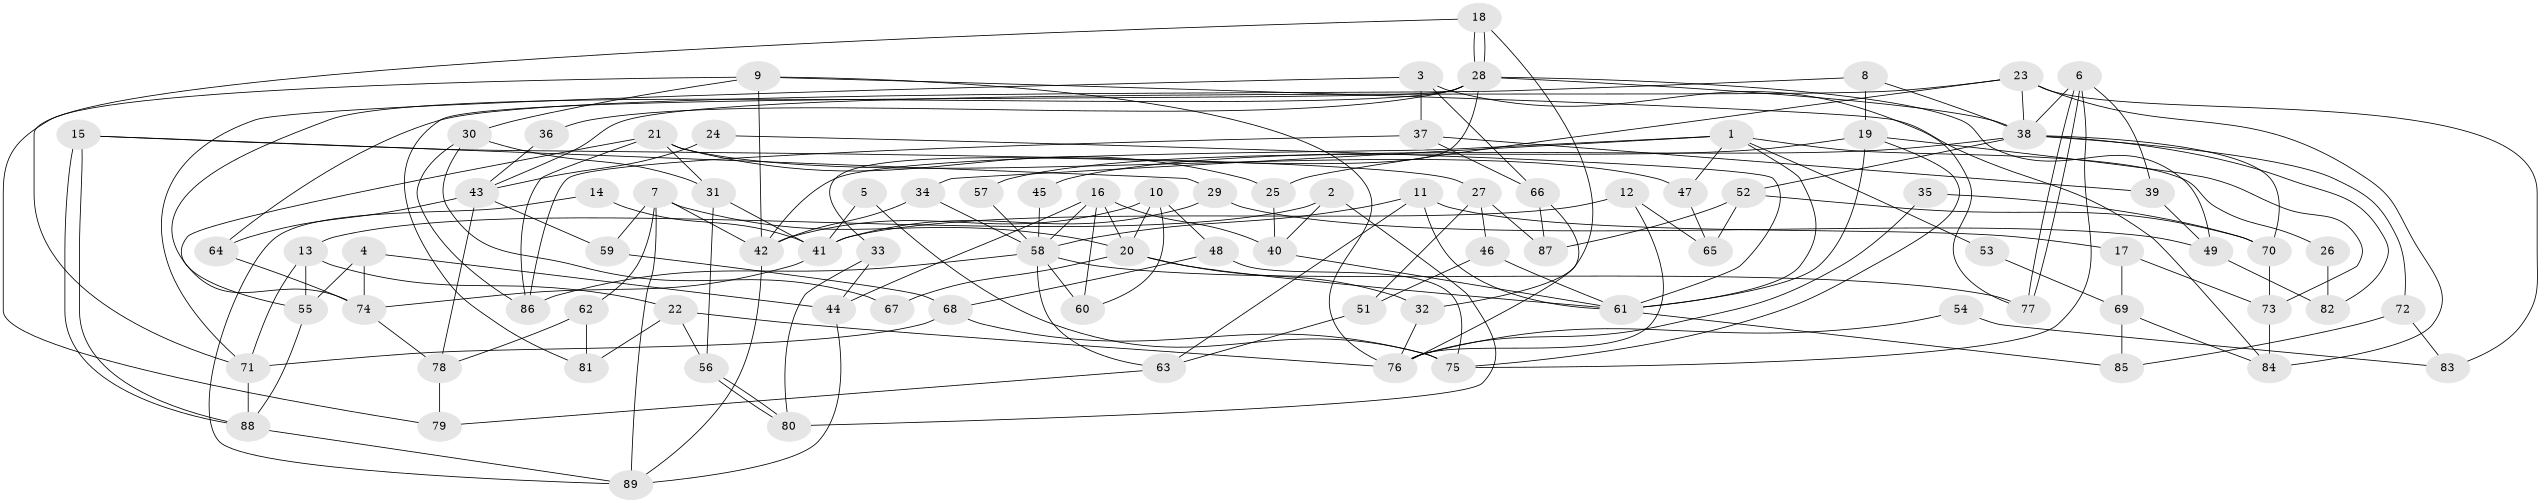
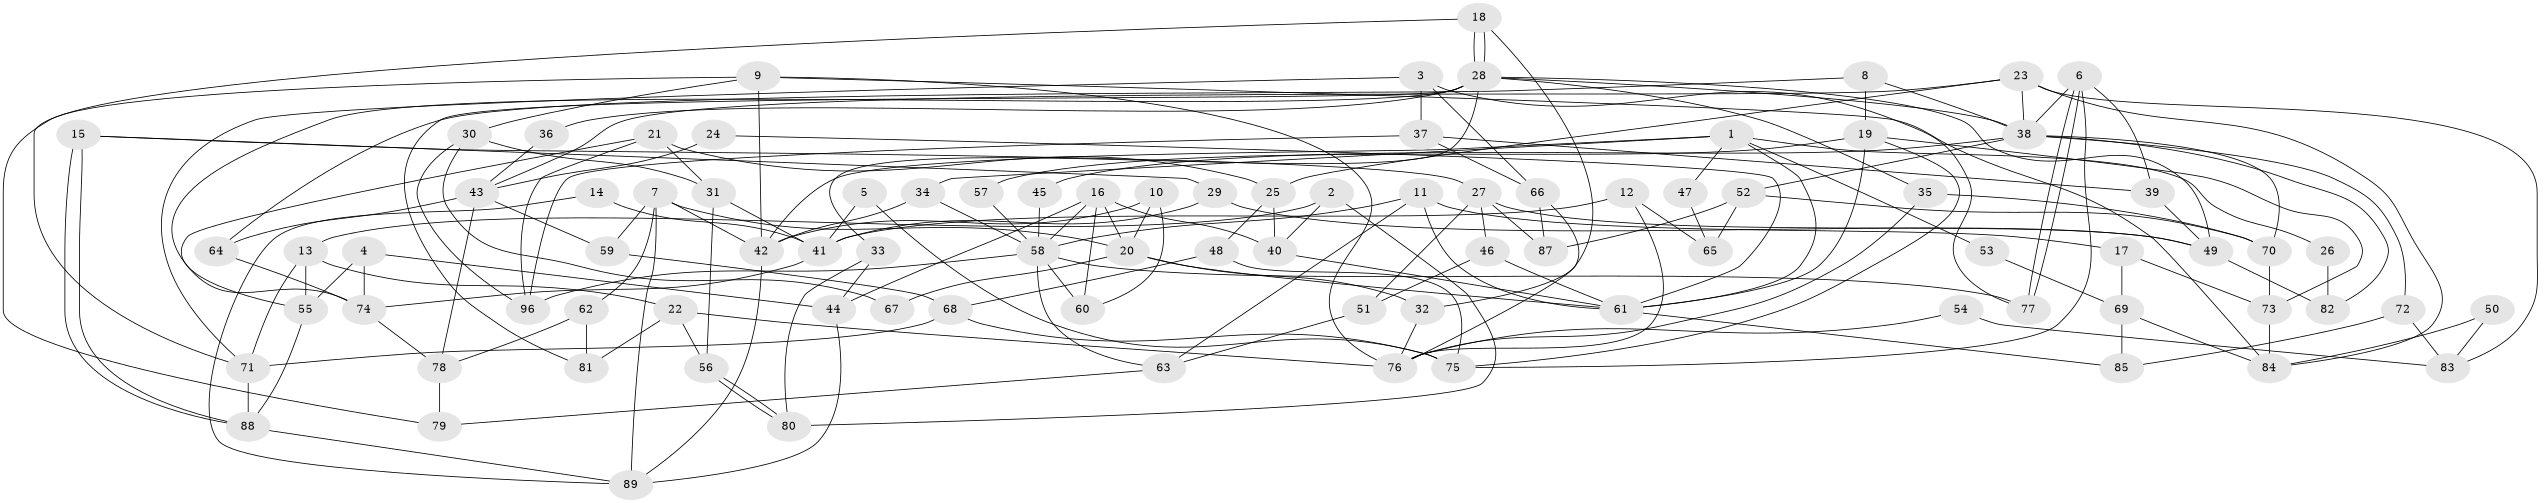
none -> (1763, 121)
(1045, 167) -> none
none -> (1843, 228)
(1195, 230) -> (1241, 226)
(528, 310) -> (528, 310)
none -> (2493, 310)
